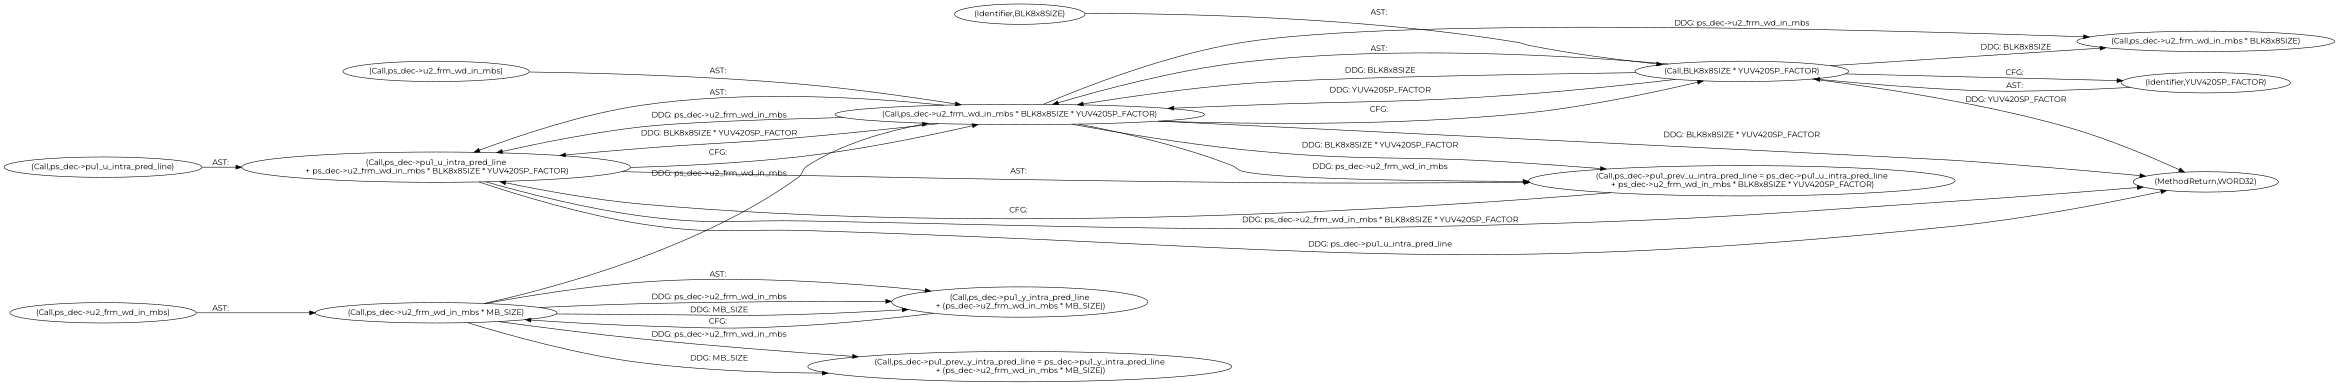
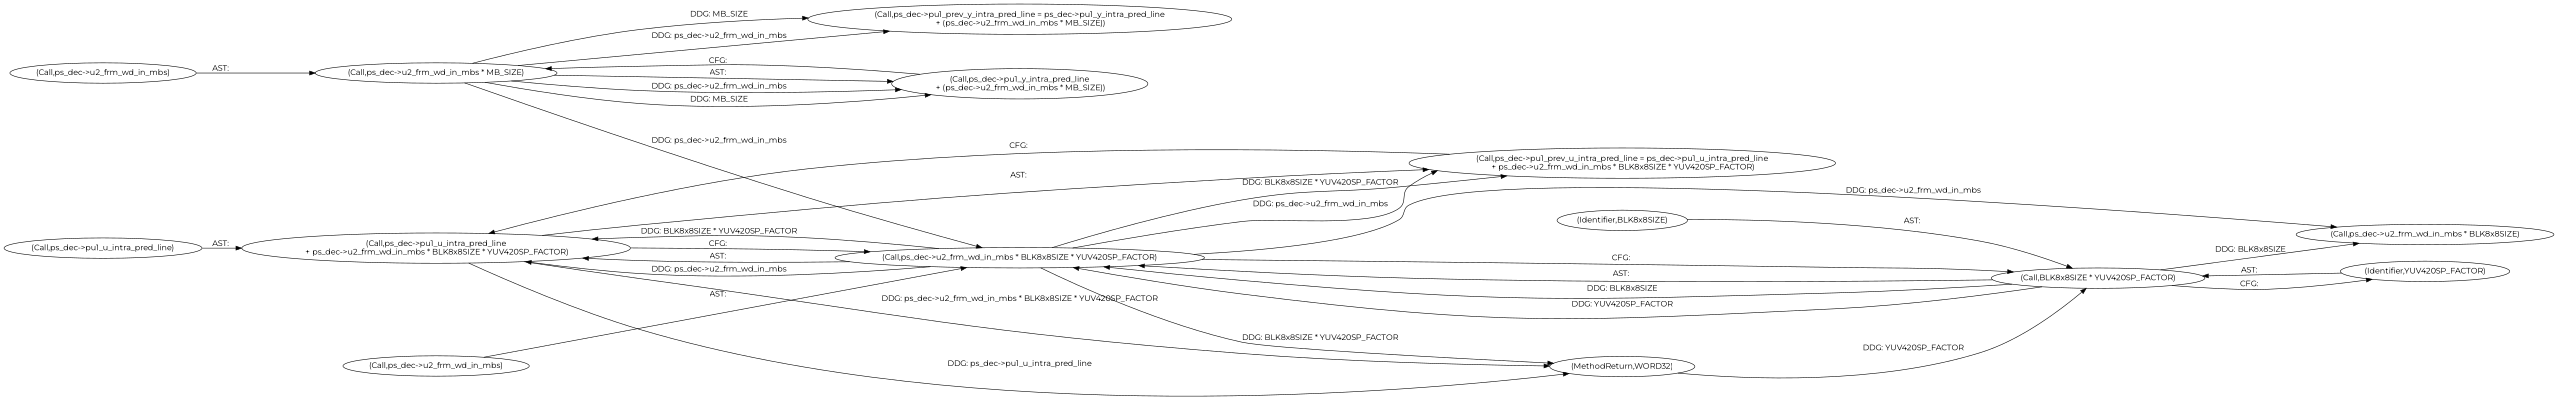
(1999, 110) -> (1889, 371)
